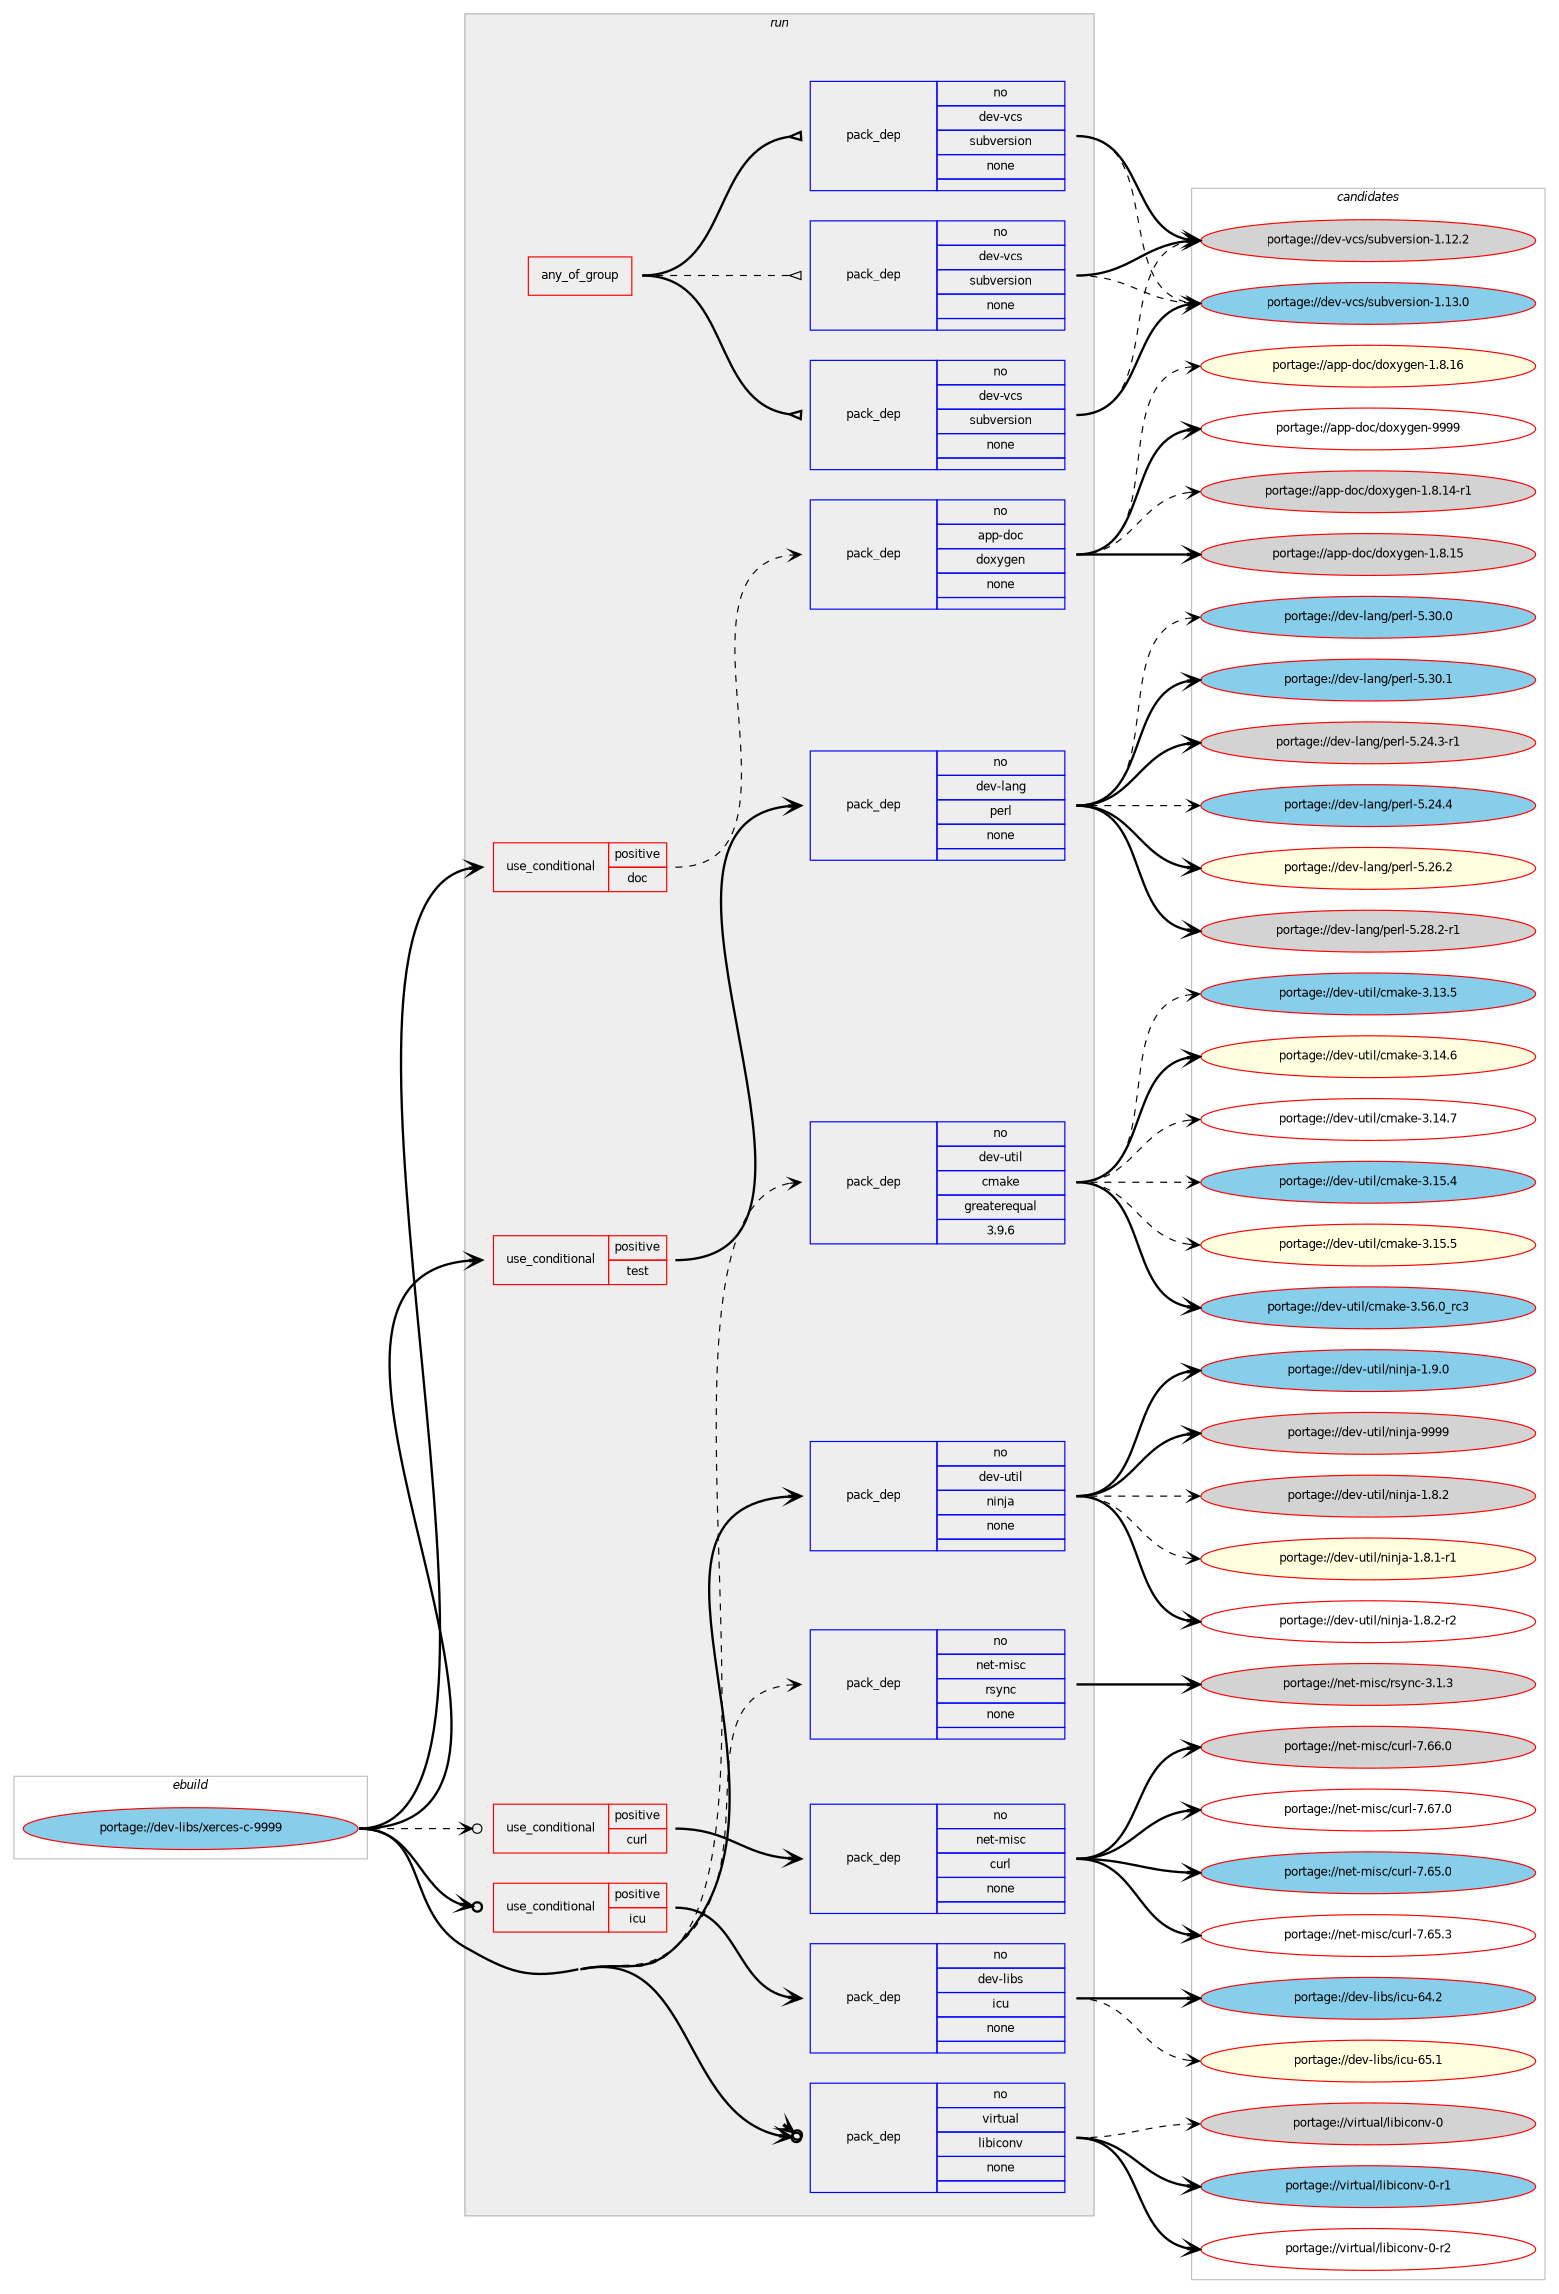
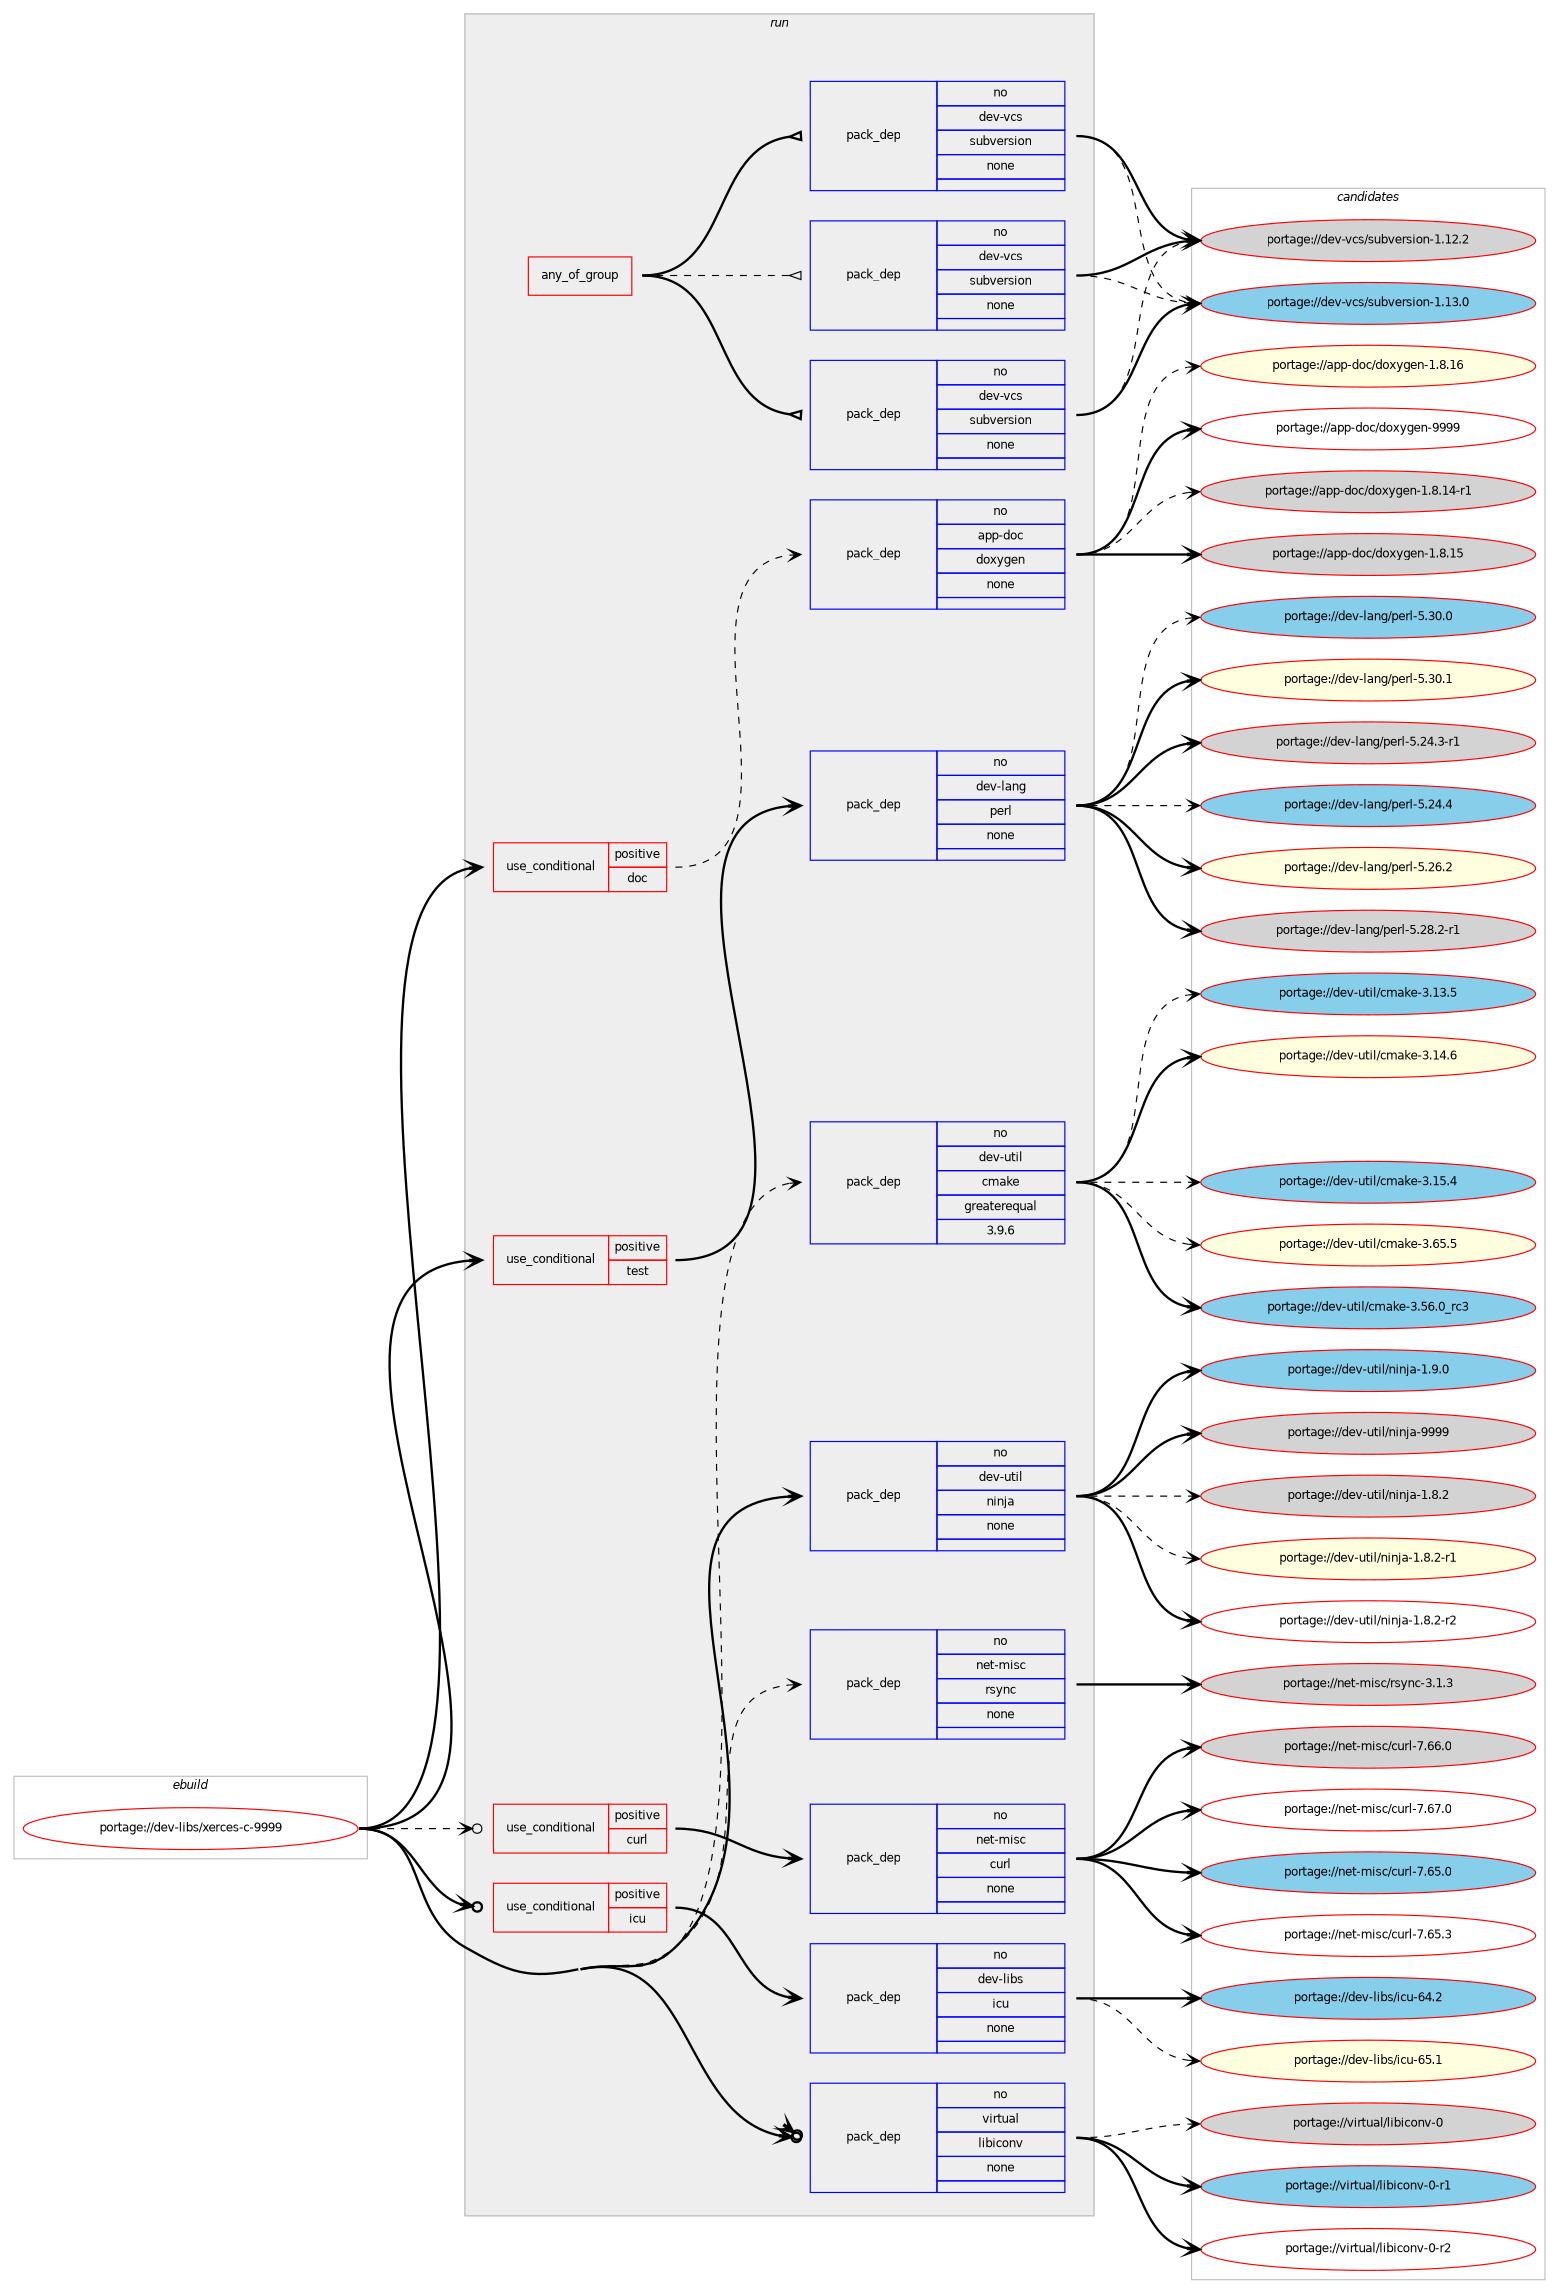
(1368, 680) -> (1368, 680)
(1368, 1119) -> none
(1368, 1245) -> (1368, 1245)
(1368, 1559) -> (1368, 1559)
(191, 1829) -> (191, 1829)
